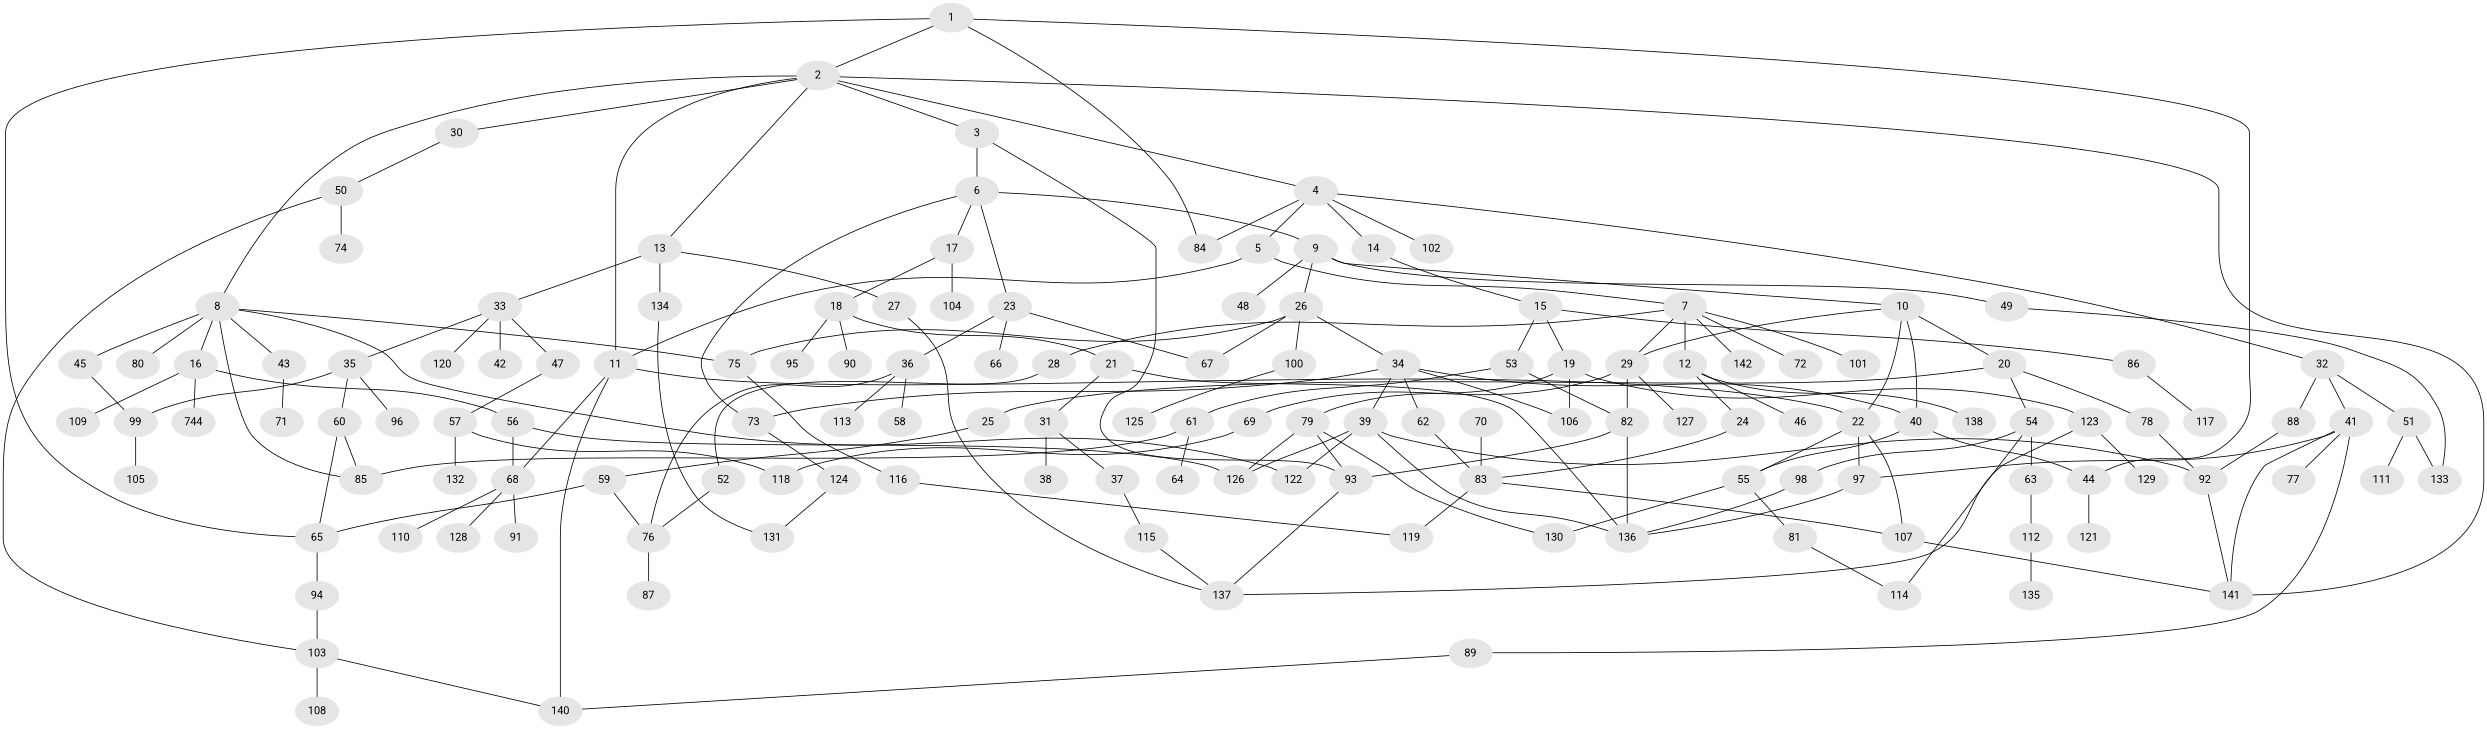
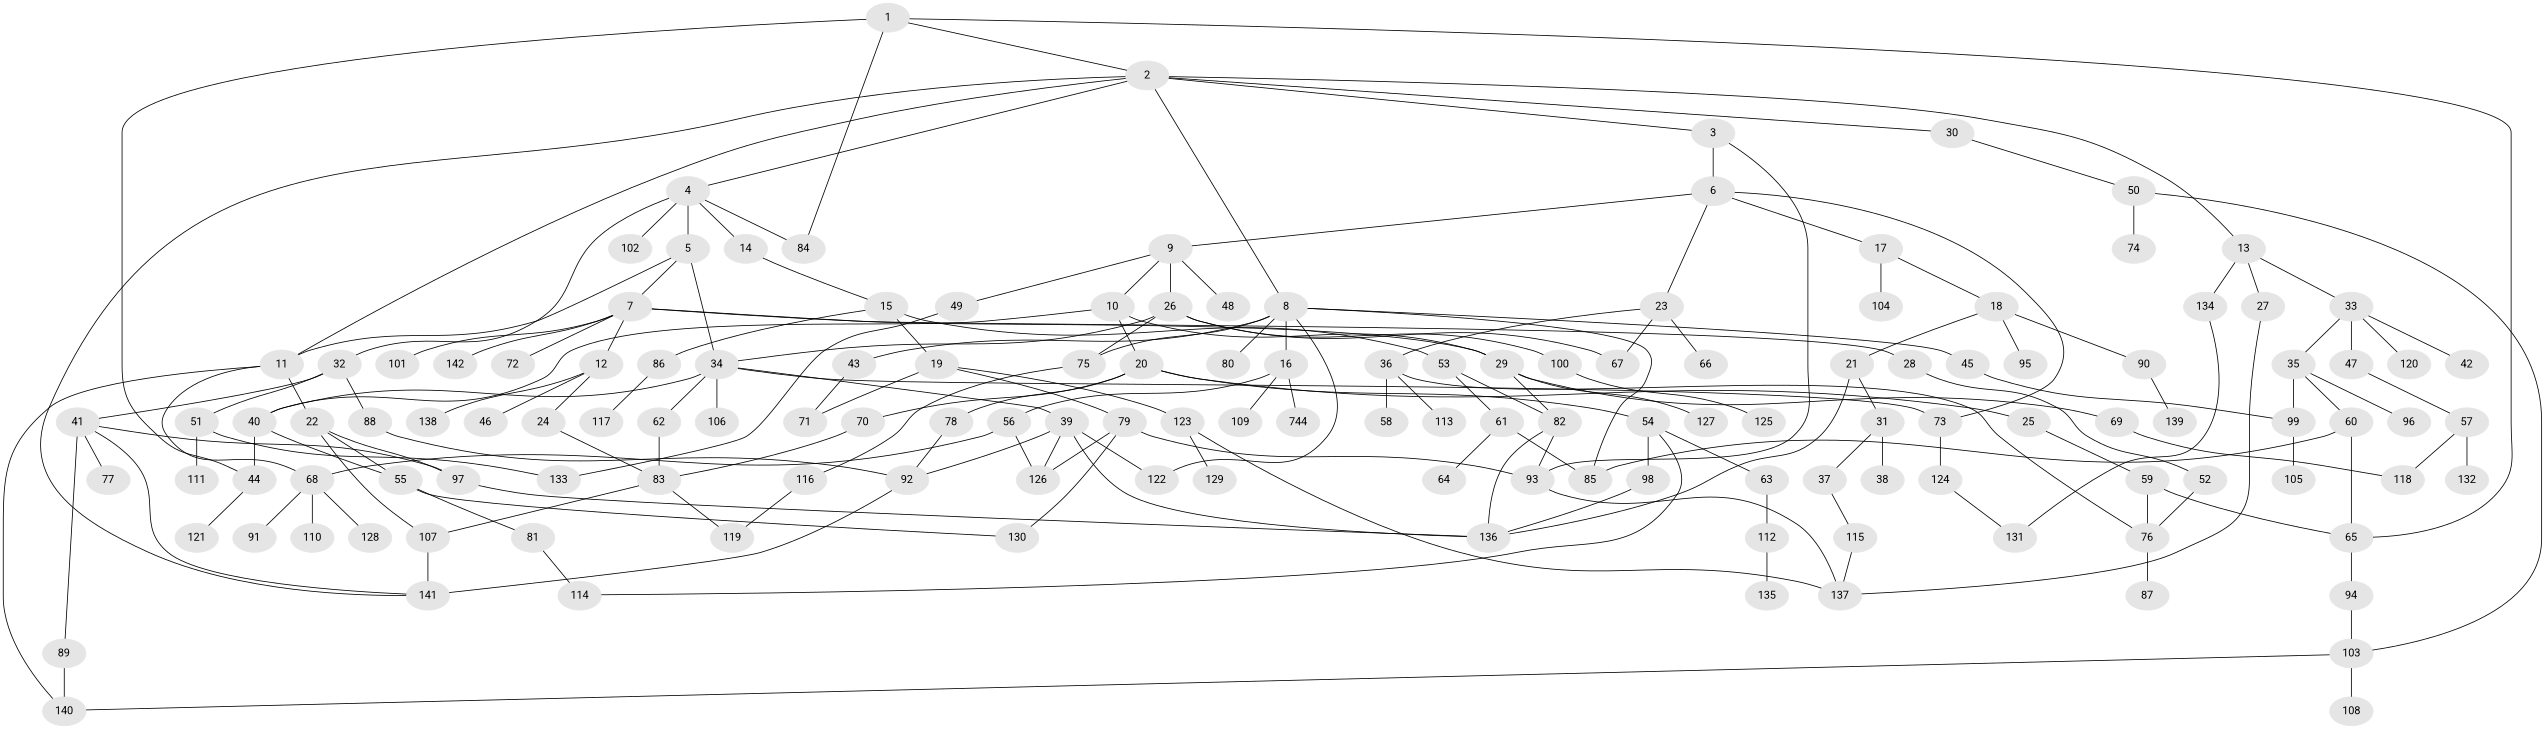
none -> (702, 307)
(1891, 368) -> none
(1569, 399) -> (870, 392)
none -> (956, 402)
none -> (2175, 422)
